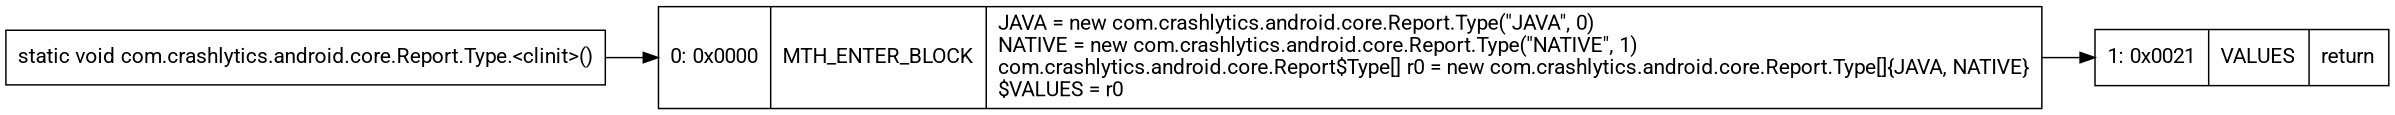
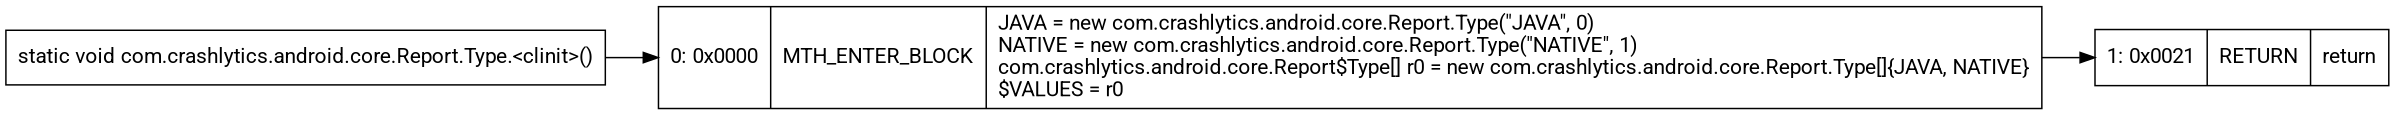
(2258, 57) -> (2259, 57)
